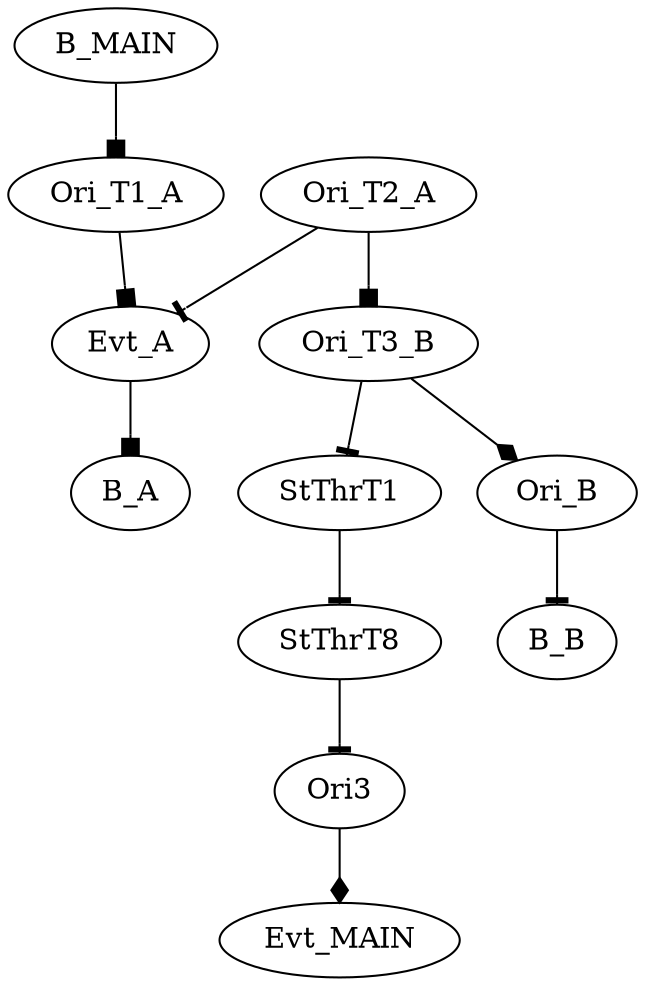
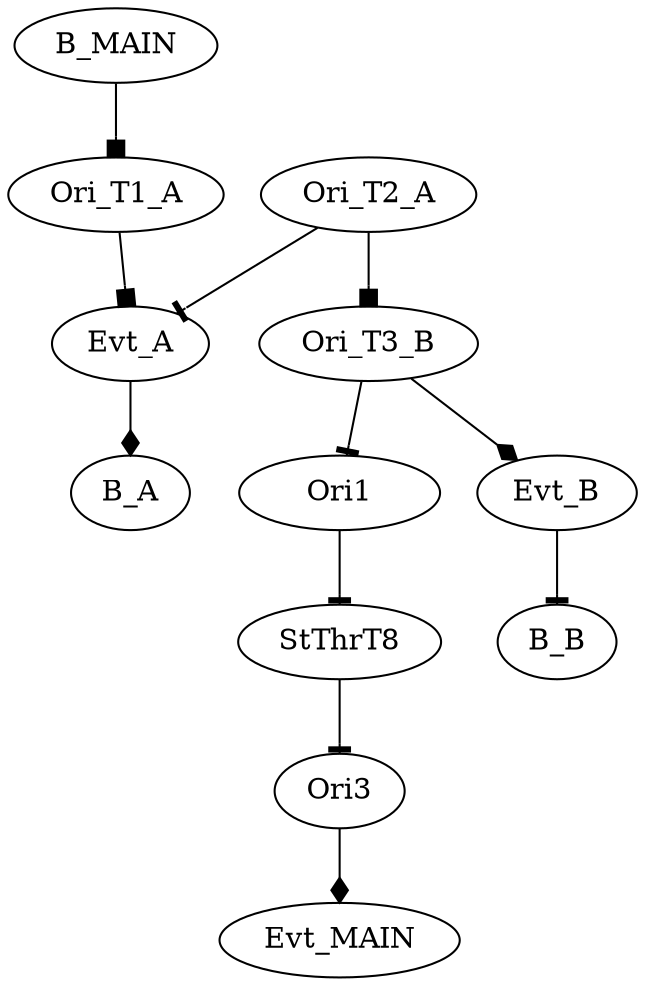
(130, 408) -> (130, 408)
(340, 493) -> (340, 493)
(557, 493) -> (557, 493)
